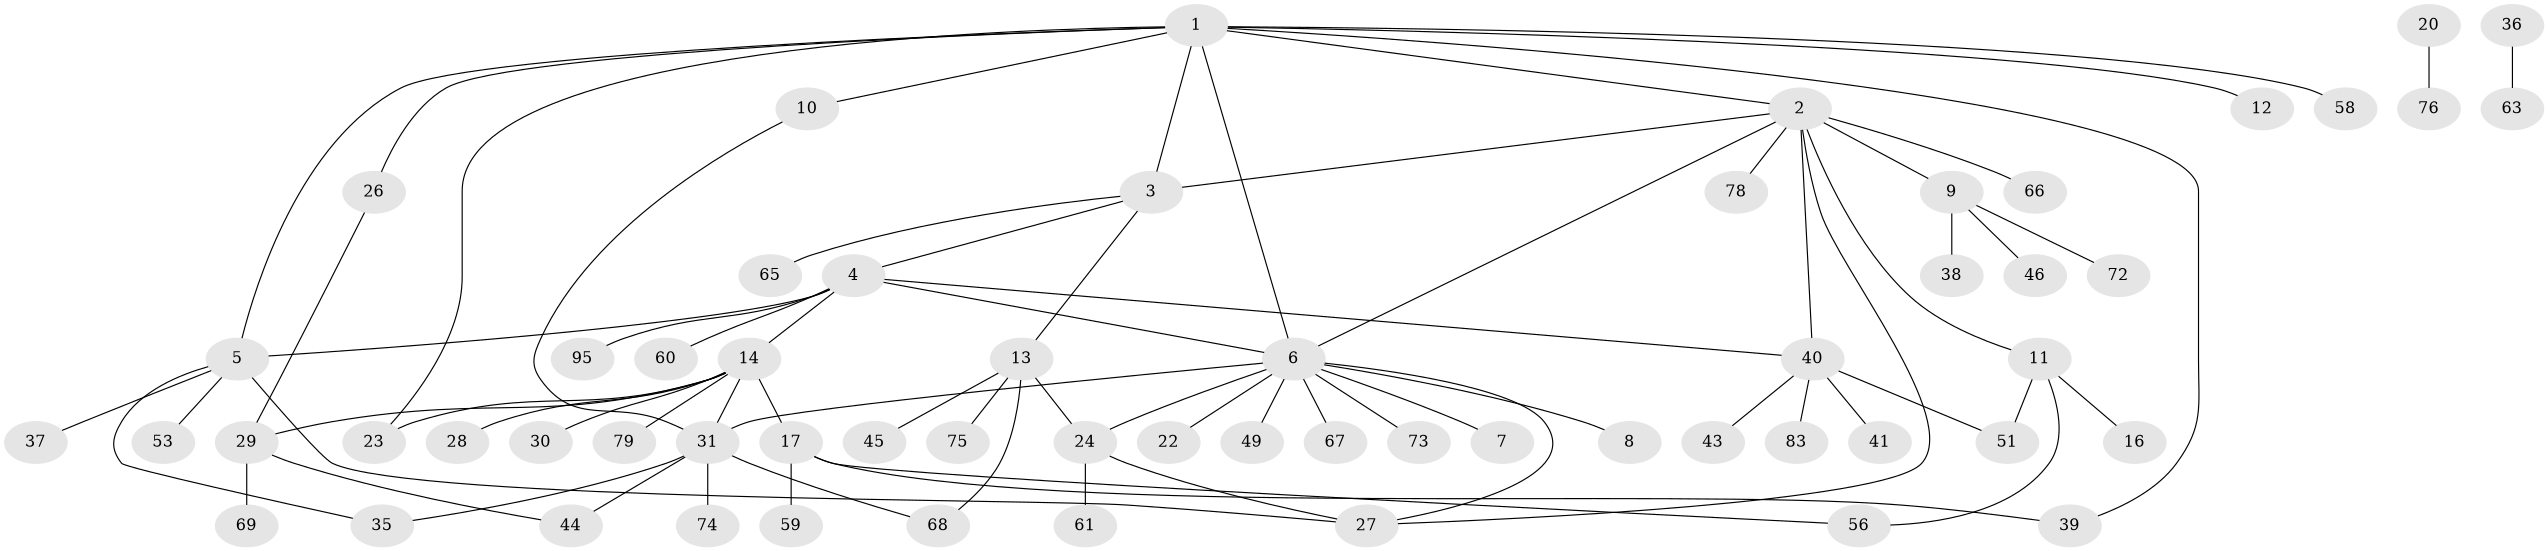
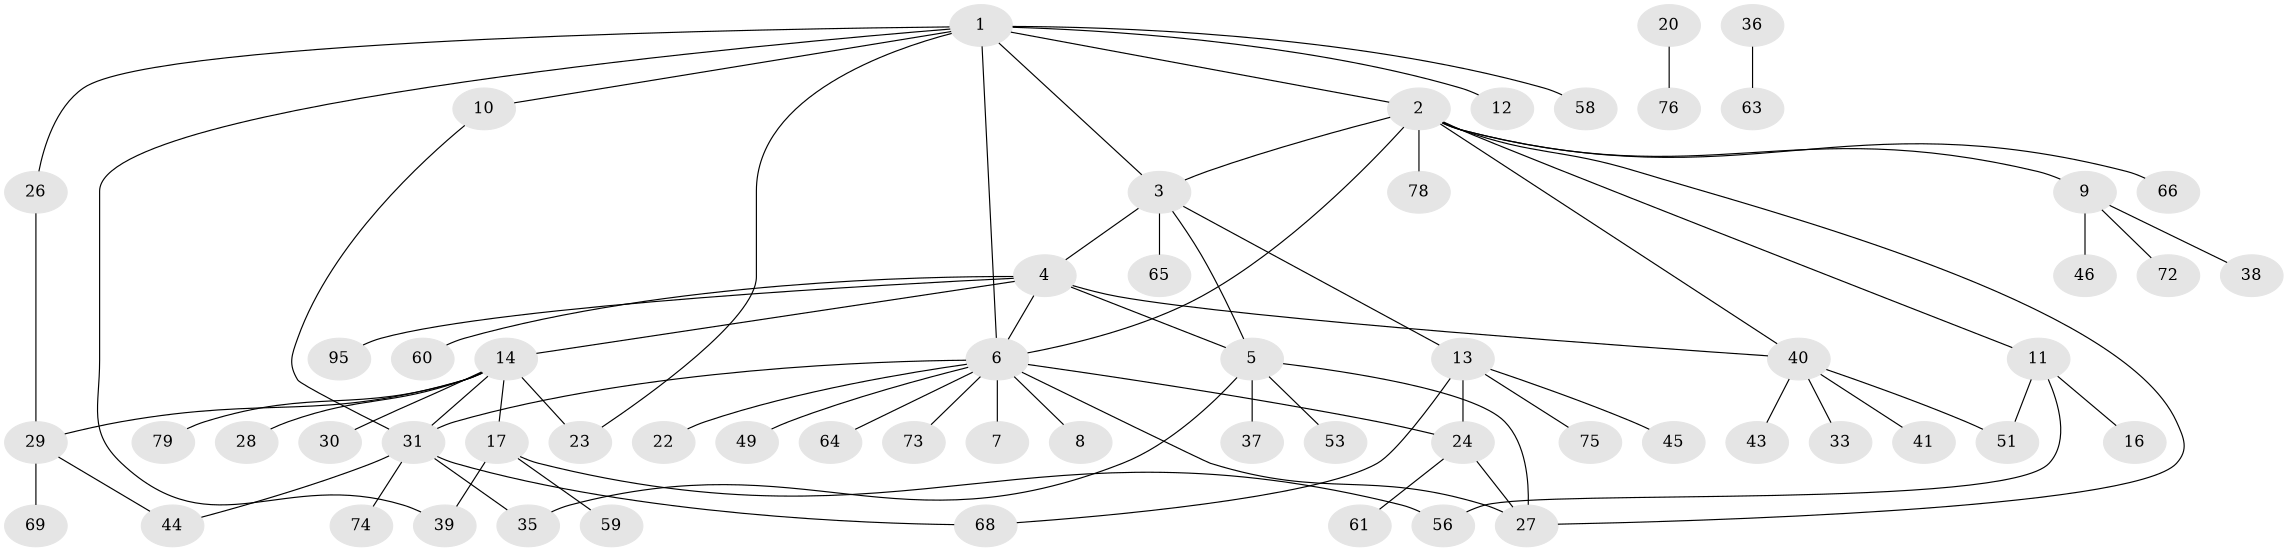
(470, 72) -> (1211, 273)
(1336, 442) -> (831, 442)
(1797, 442) -> (1841, 442)
